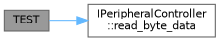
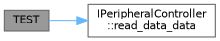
(152, 21) -> (152, 21)
